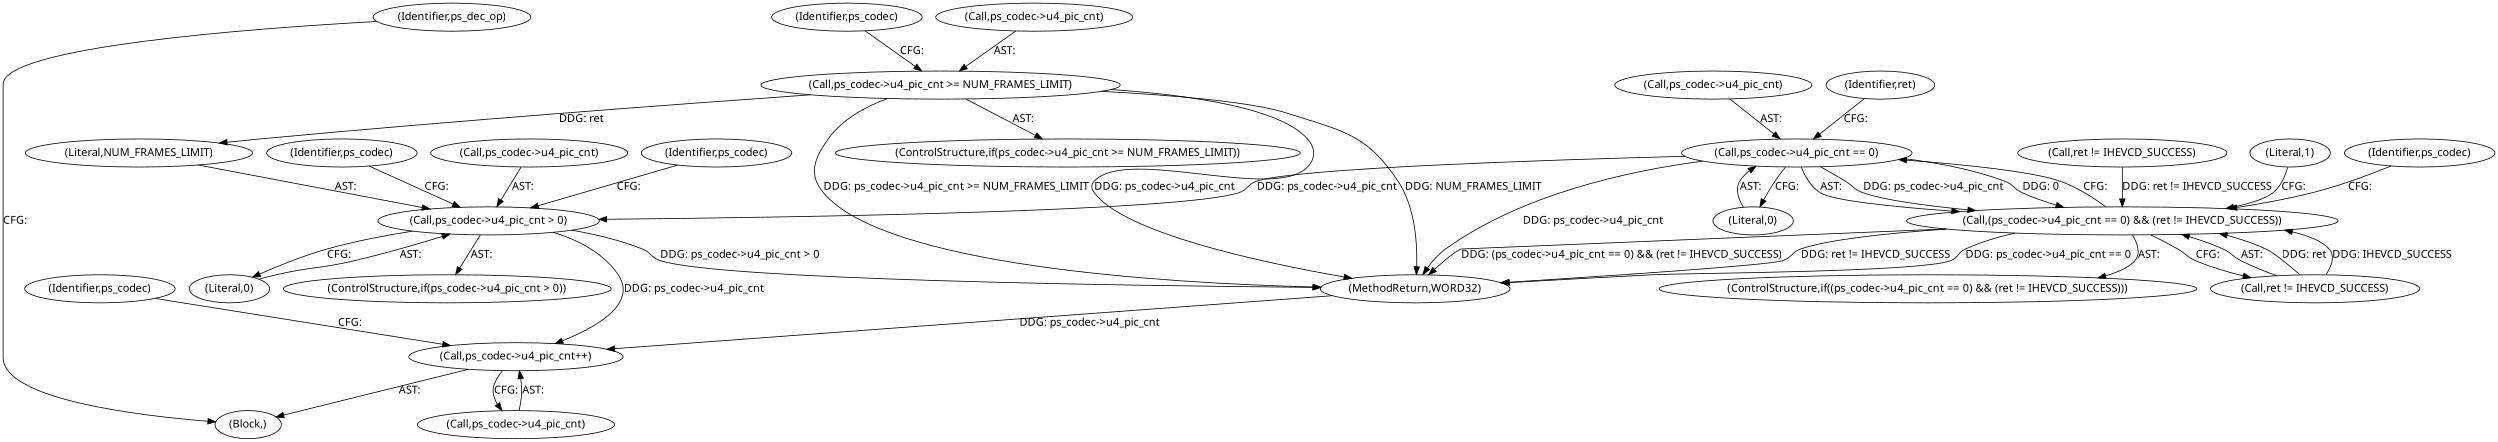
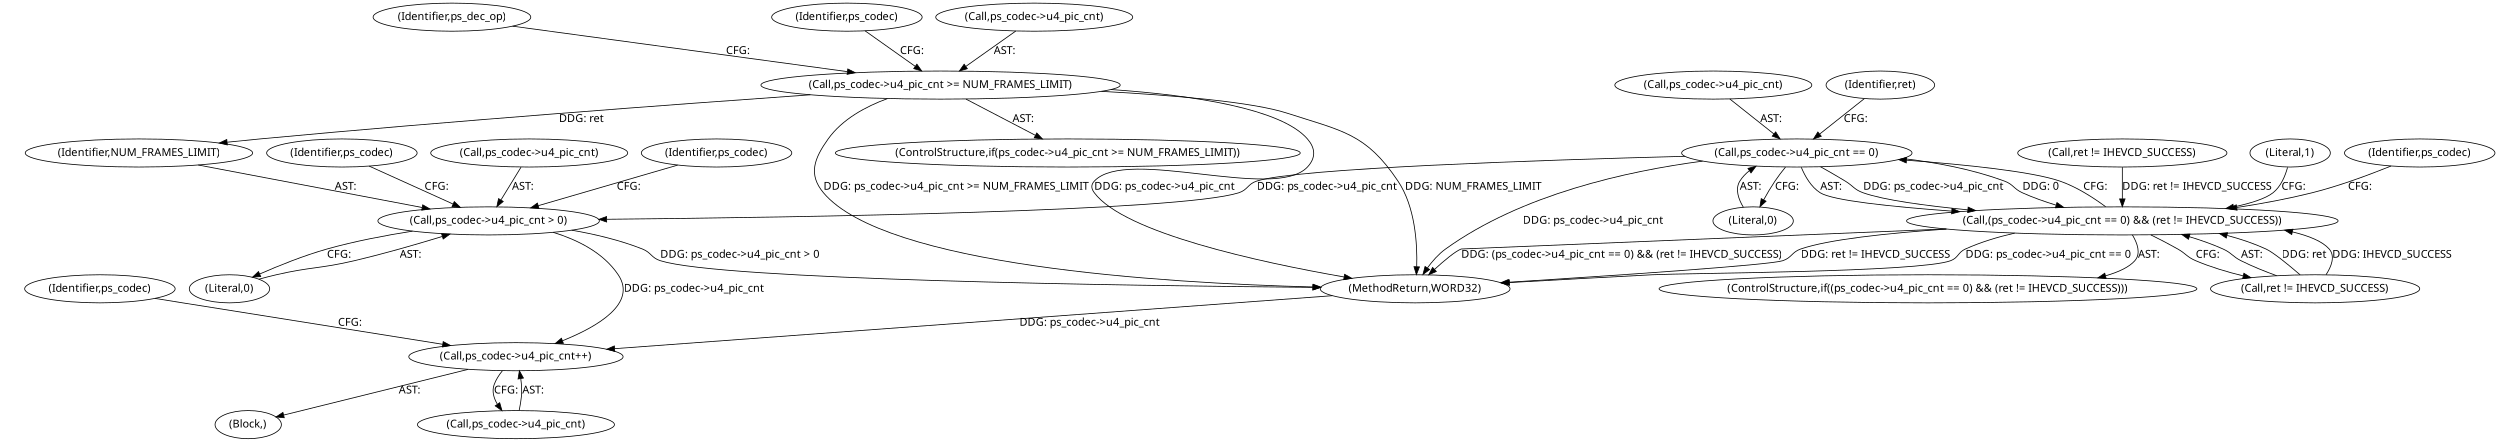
(3, 140) -> (680, 49)
(139, 153) -> (139, 153)
(447, 289) -> none
